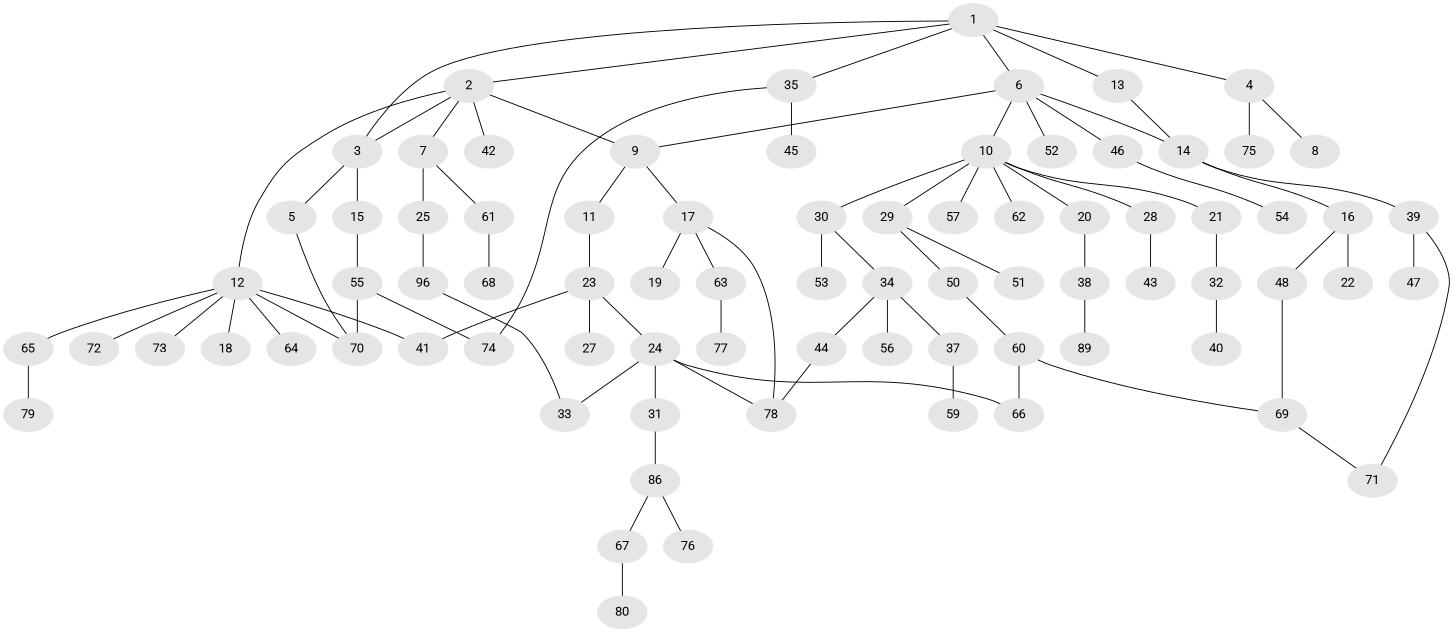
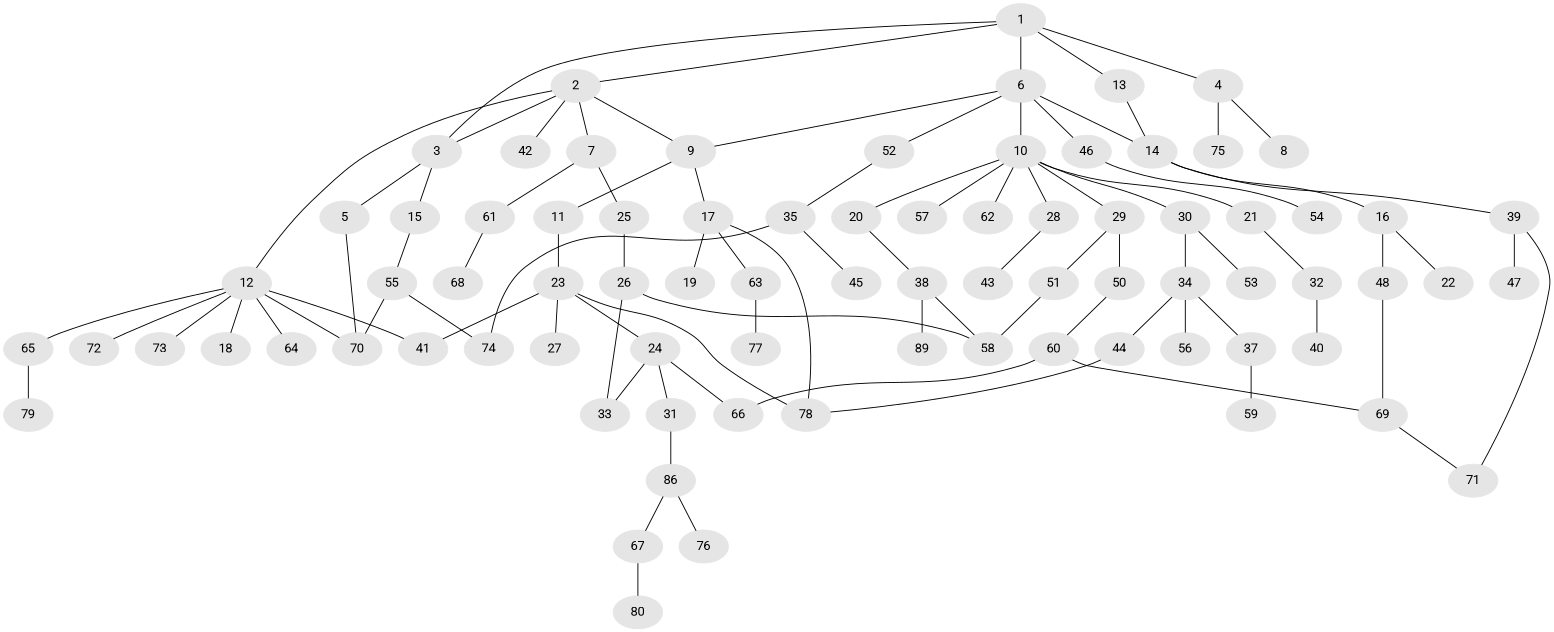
(882, 53) -> (840, 185)
(423, 283) -> (624, 283)
none -> (988, 349)
(713, 382) -> (690, 334)
